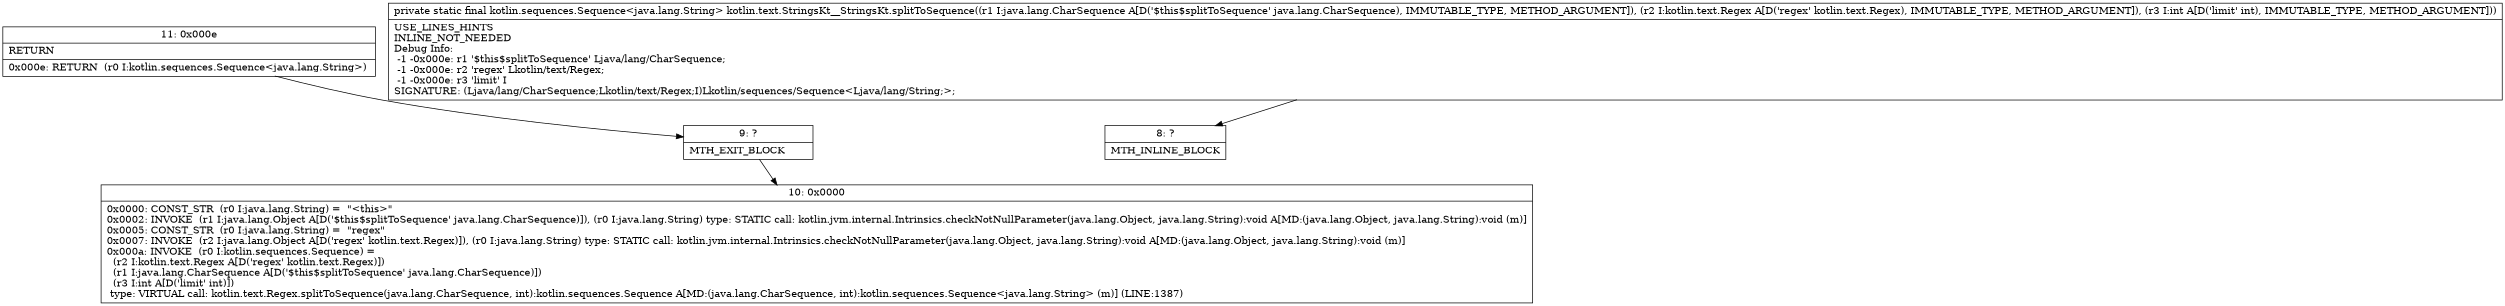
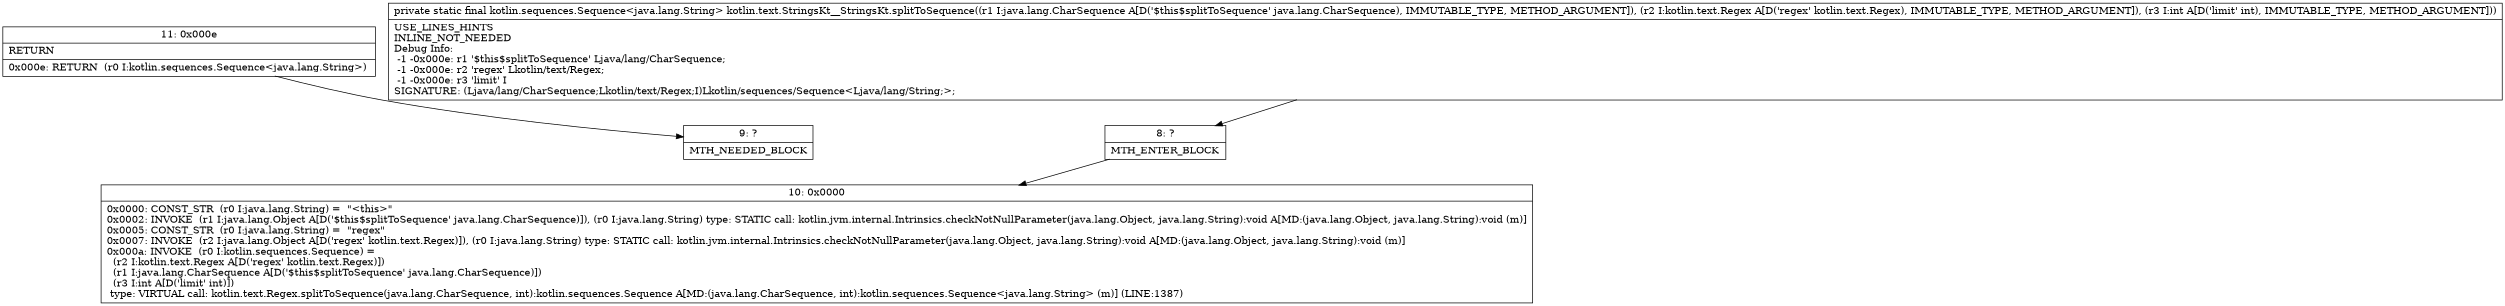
(737, 151) -> (748, 151)
(1165, 151) -> (1165, 151)
(766, 169) -> (1068, 171)
